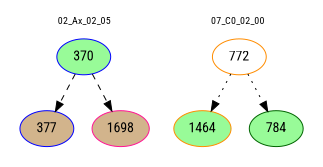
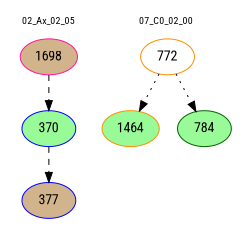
(100, 88) -> (49, 88)
